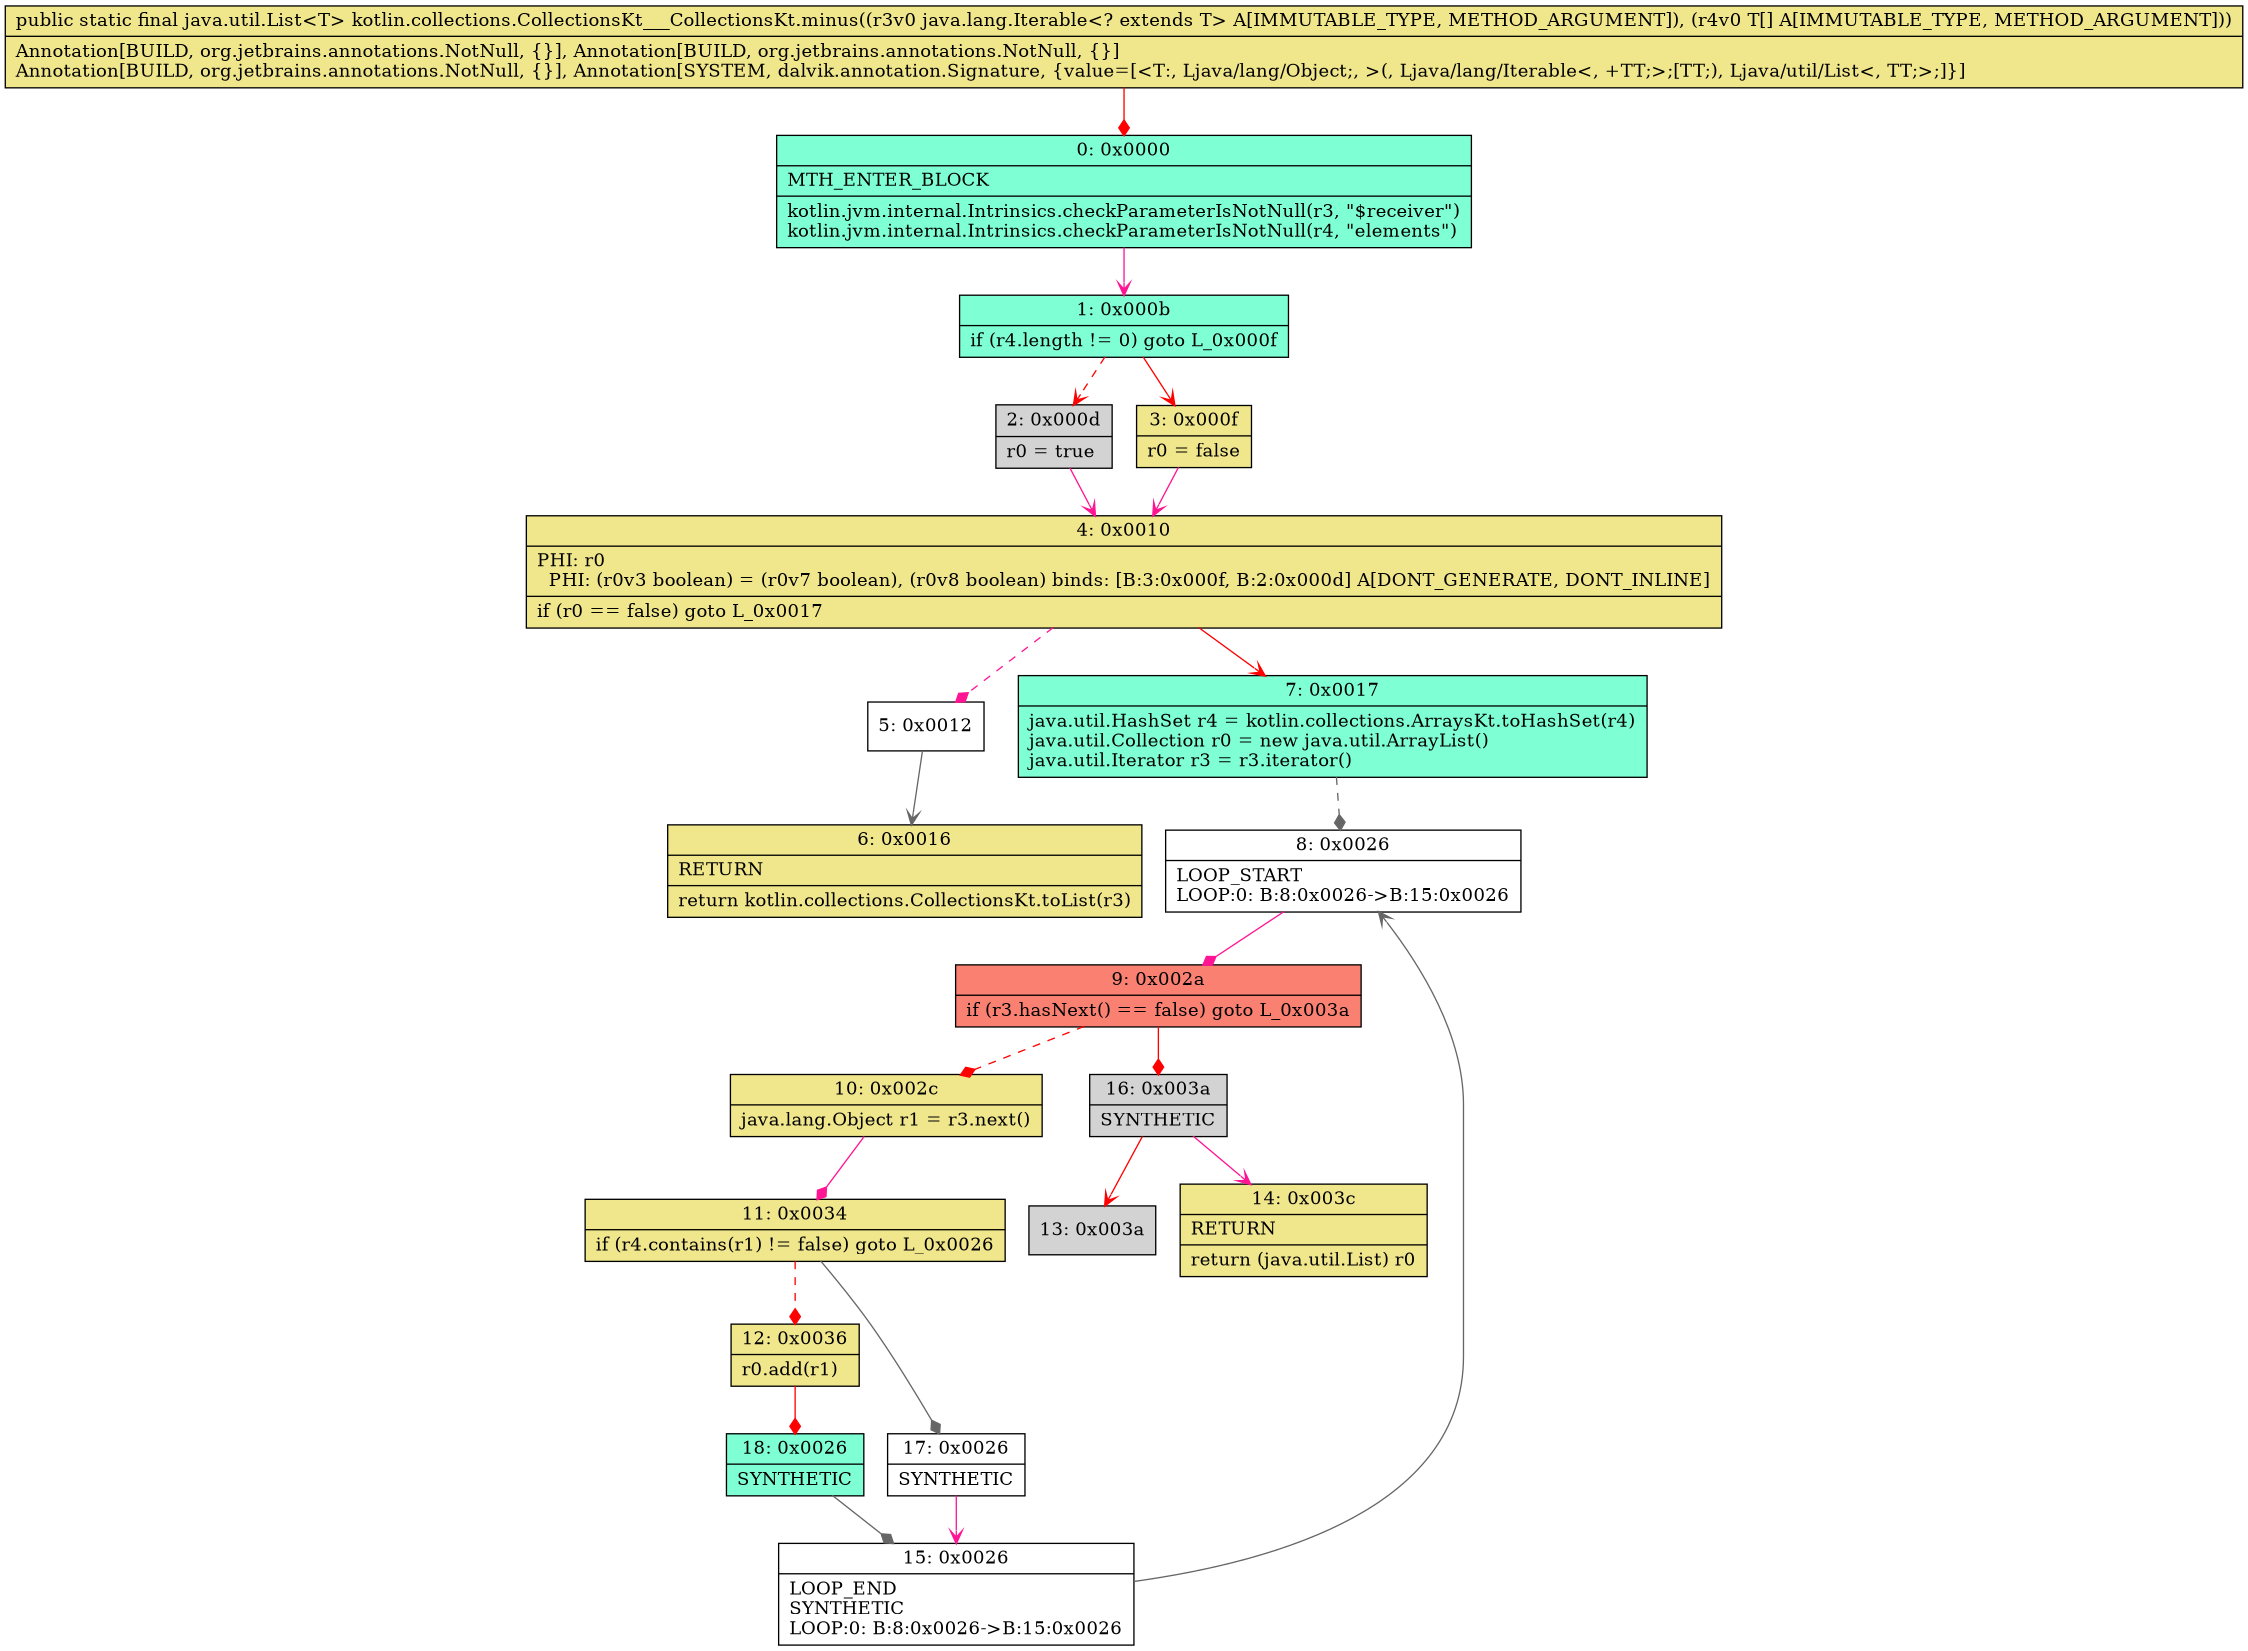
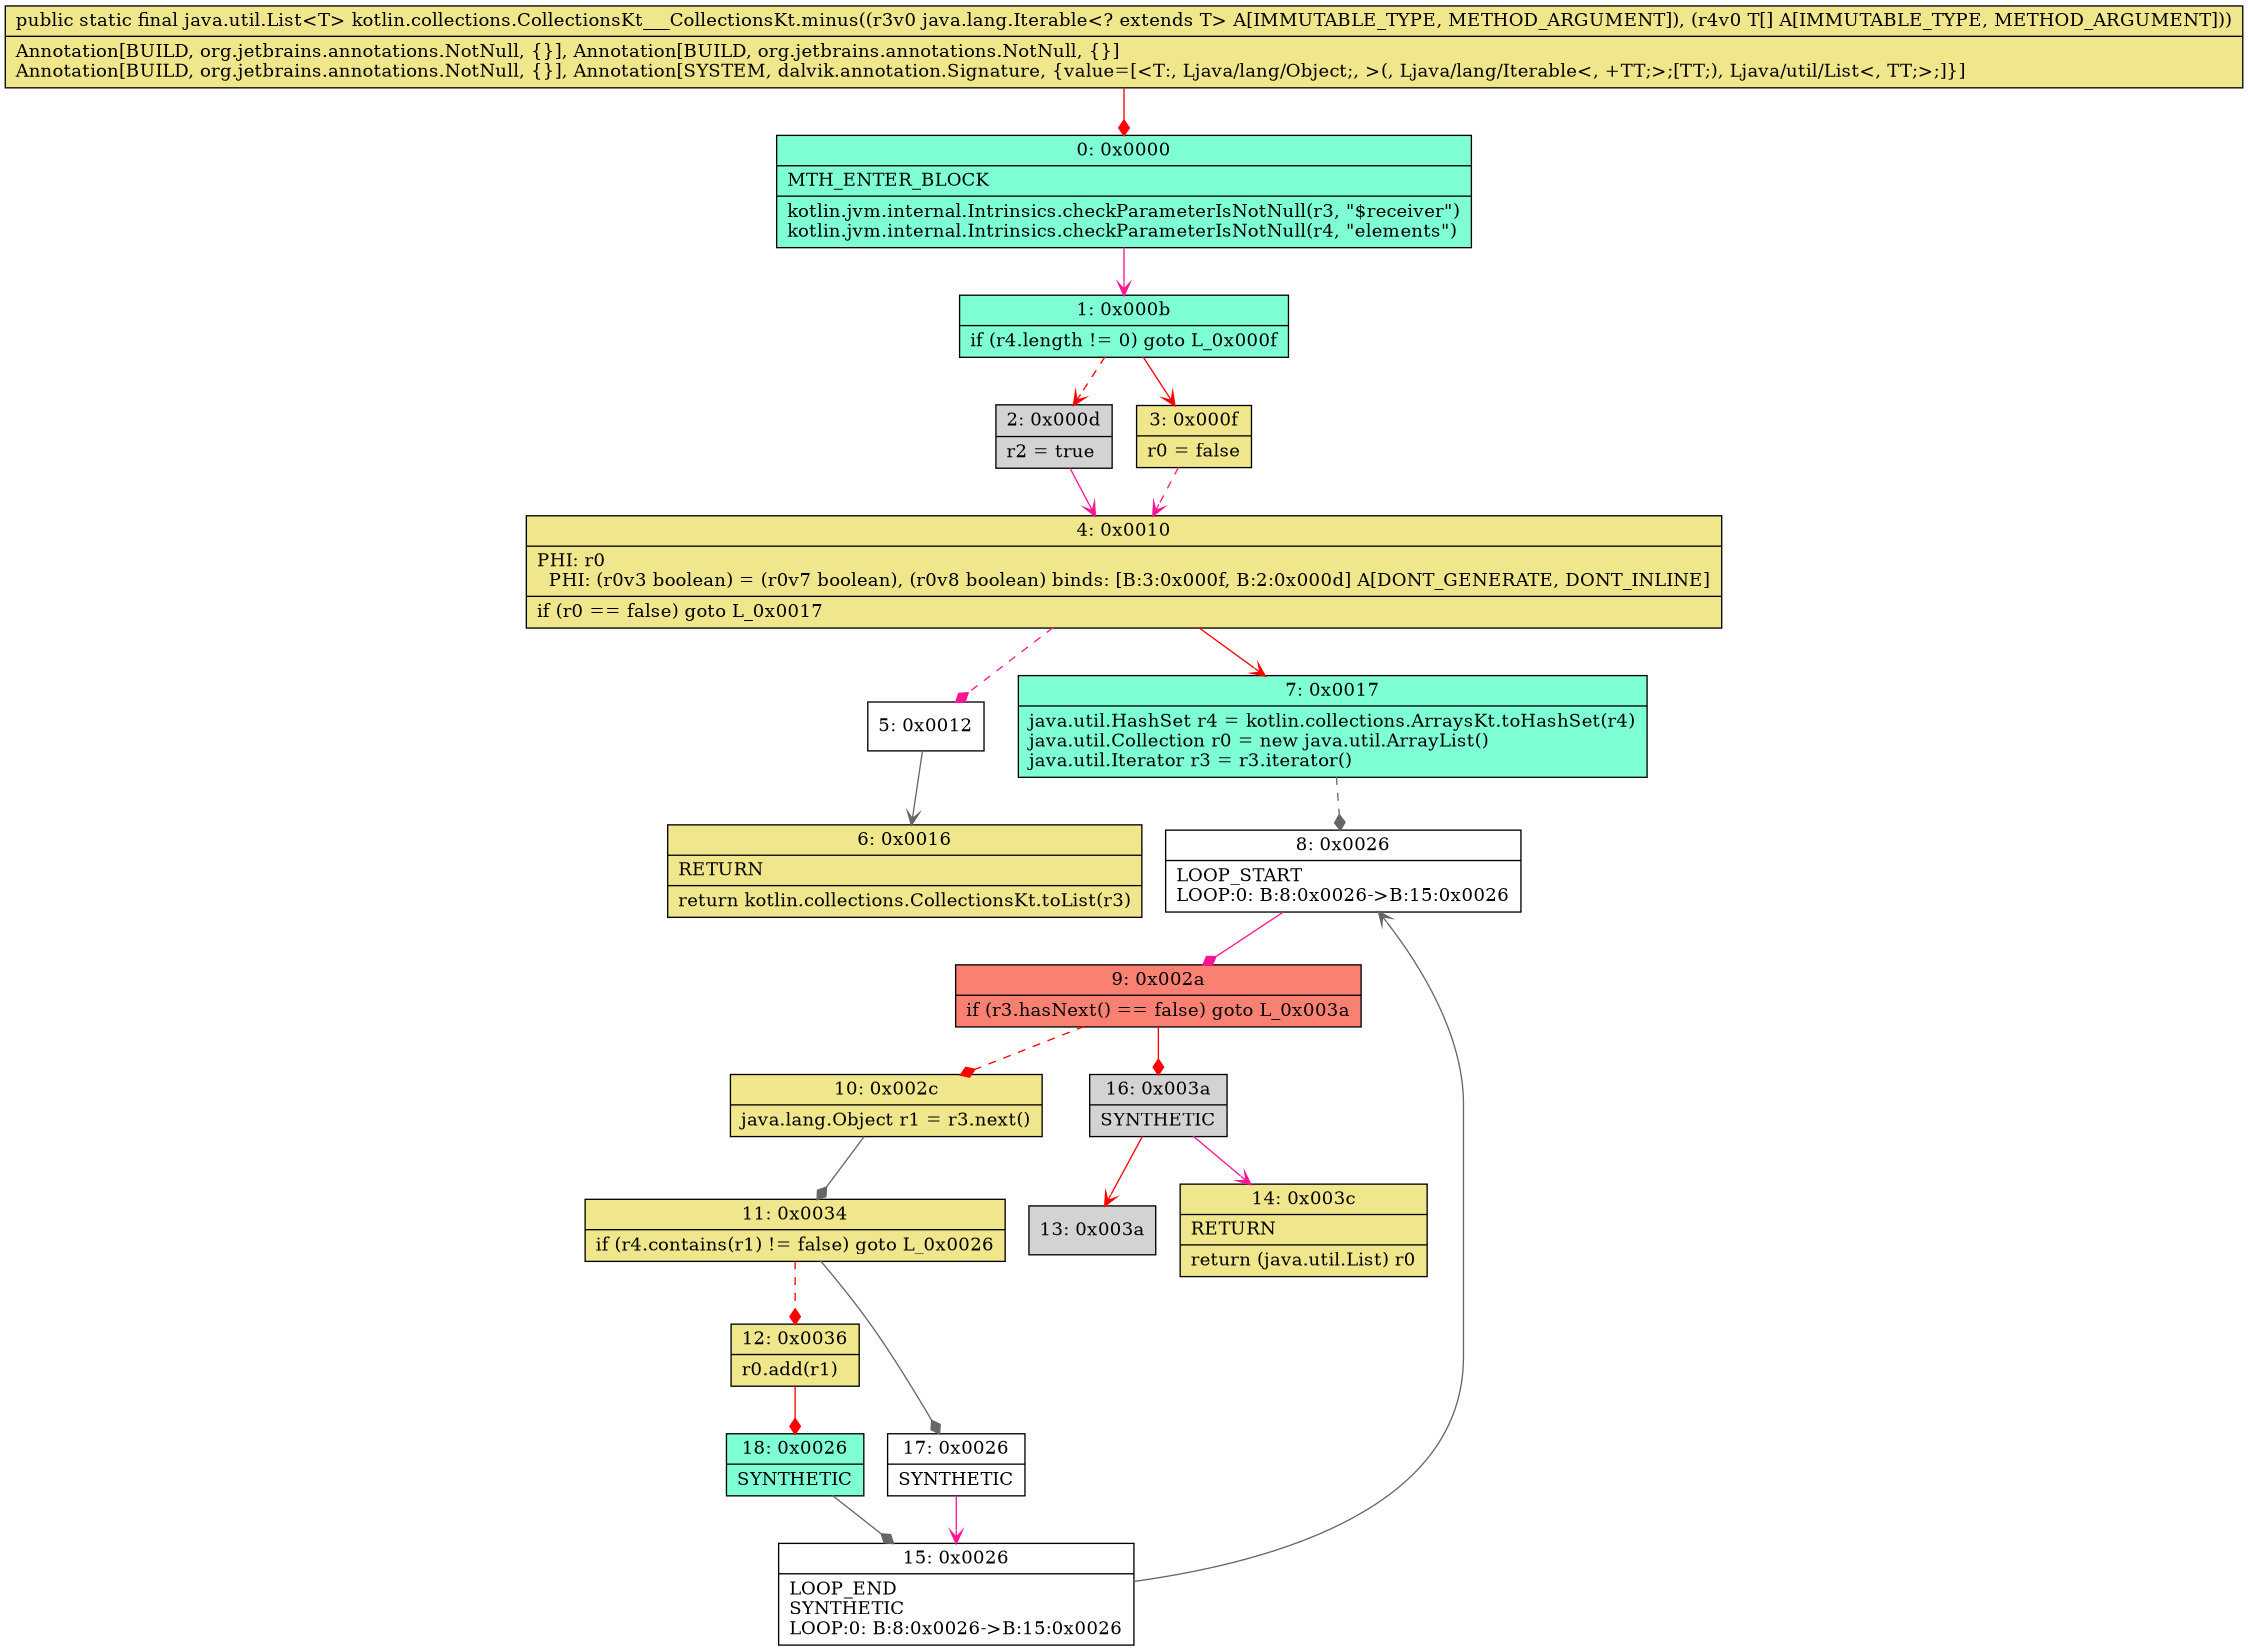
(1051, 452) -> (1051, 452)
(1169, 486) -> (1169, 486)
(845, 1162) -> (845, 1162)
